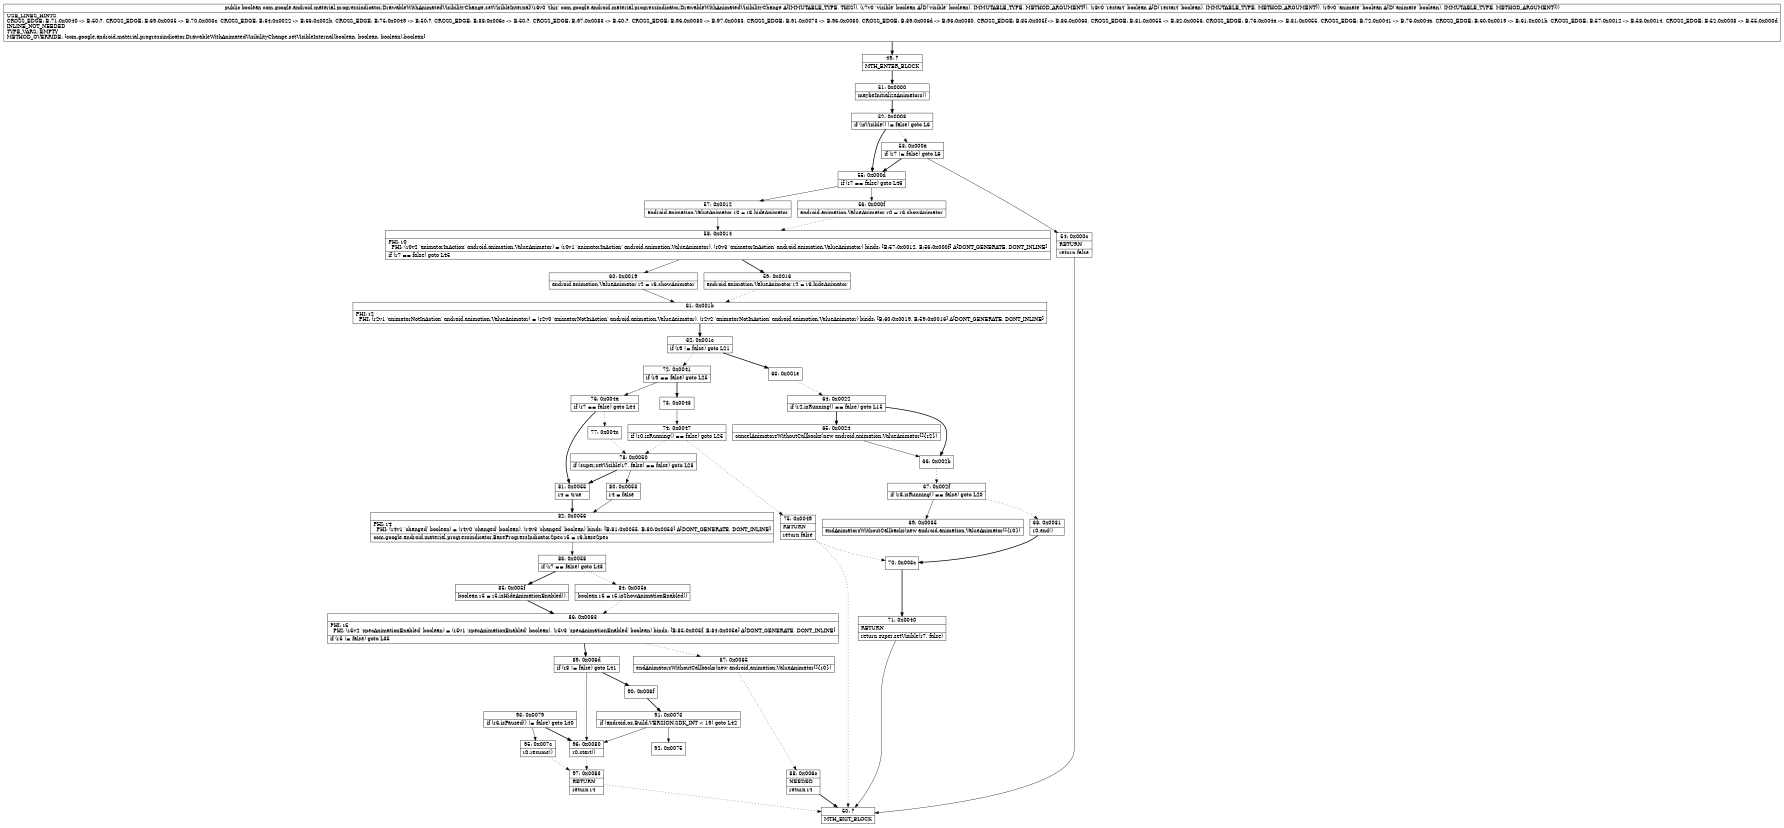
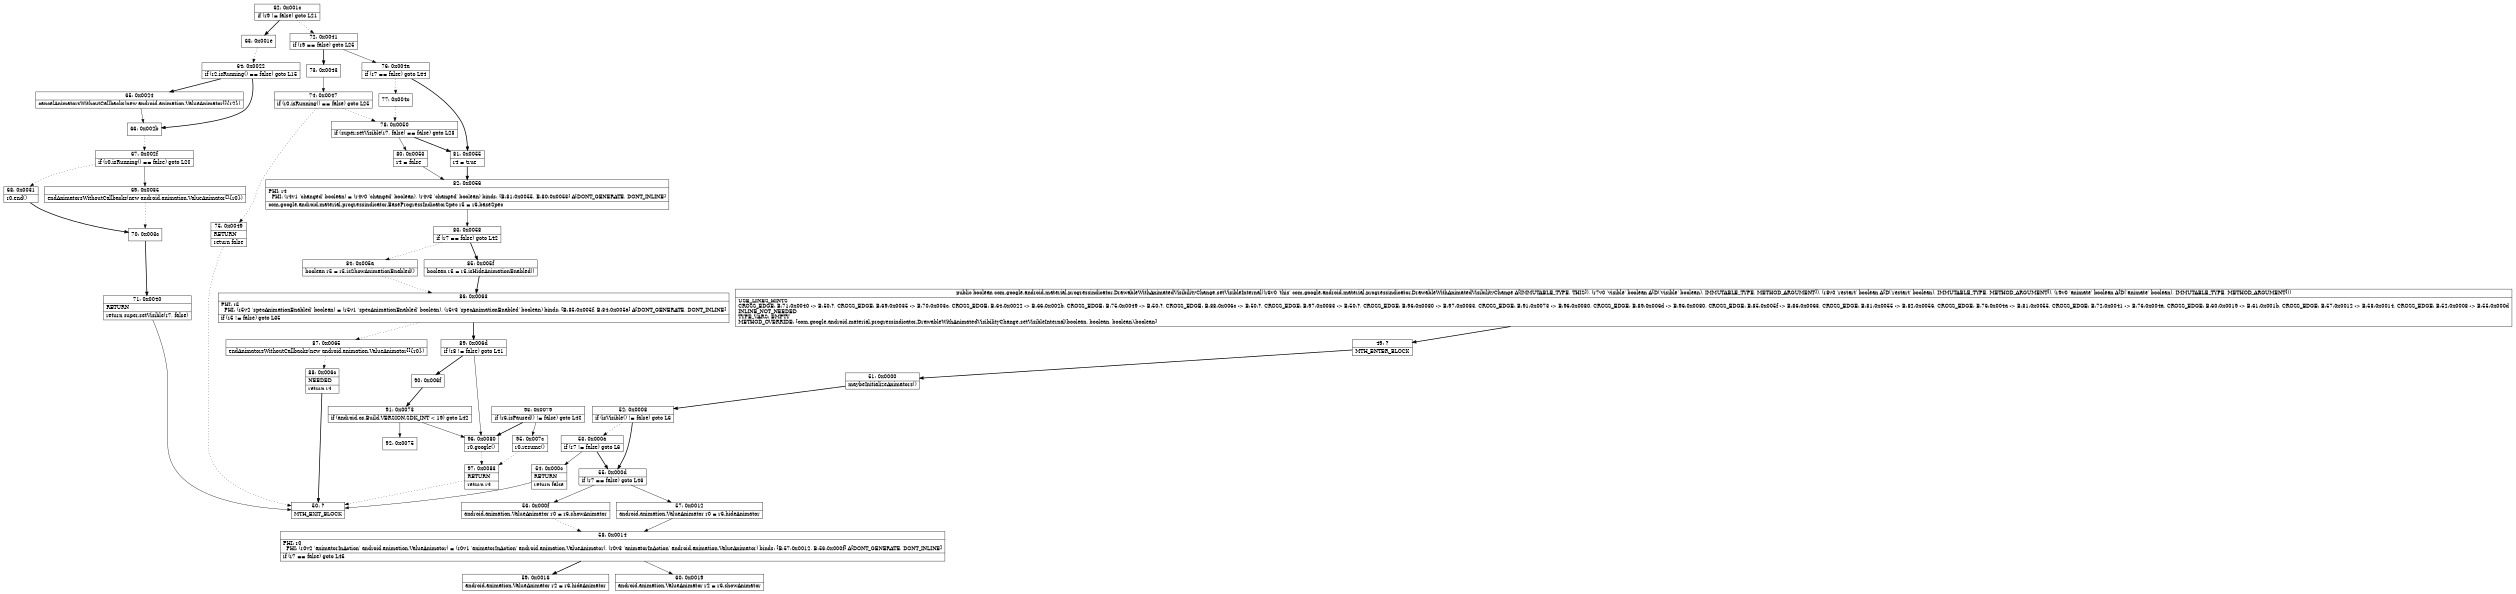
(700, 313) -> none
(937, 495) -> (144, 162)
(847, 552) -> (145, 214)
(572, 567) -> (467, 238)
(584, 753) -> (481, 447)
